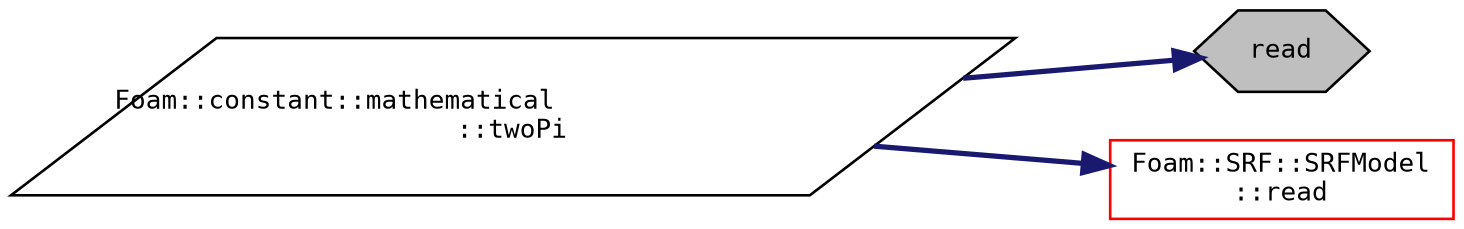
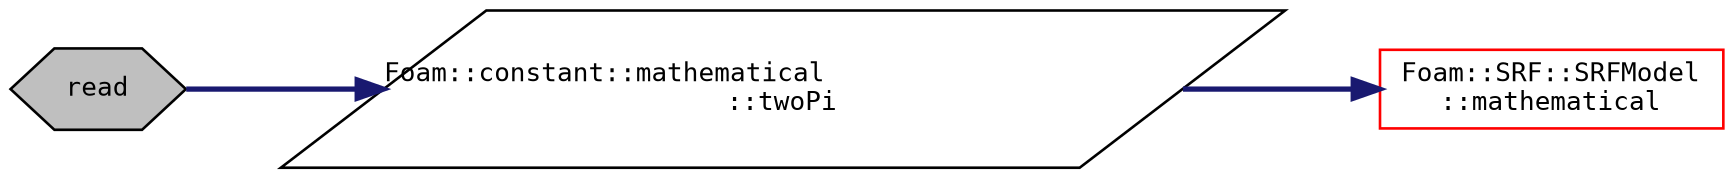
(1069, 69) -> (271, 89)
(1282, 180) -> (1552, 89)
